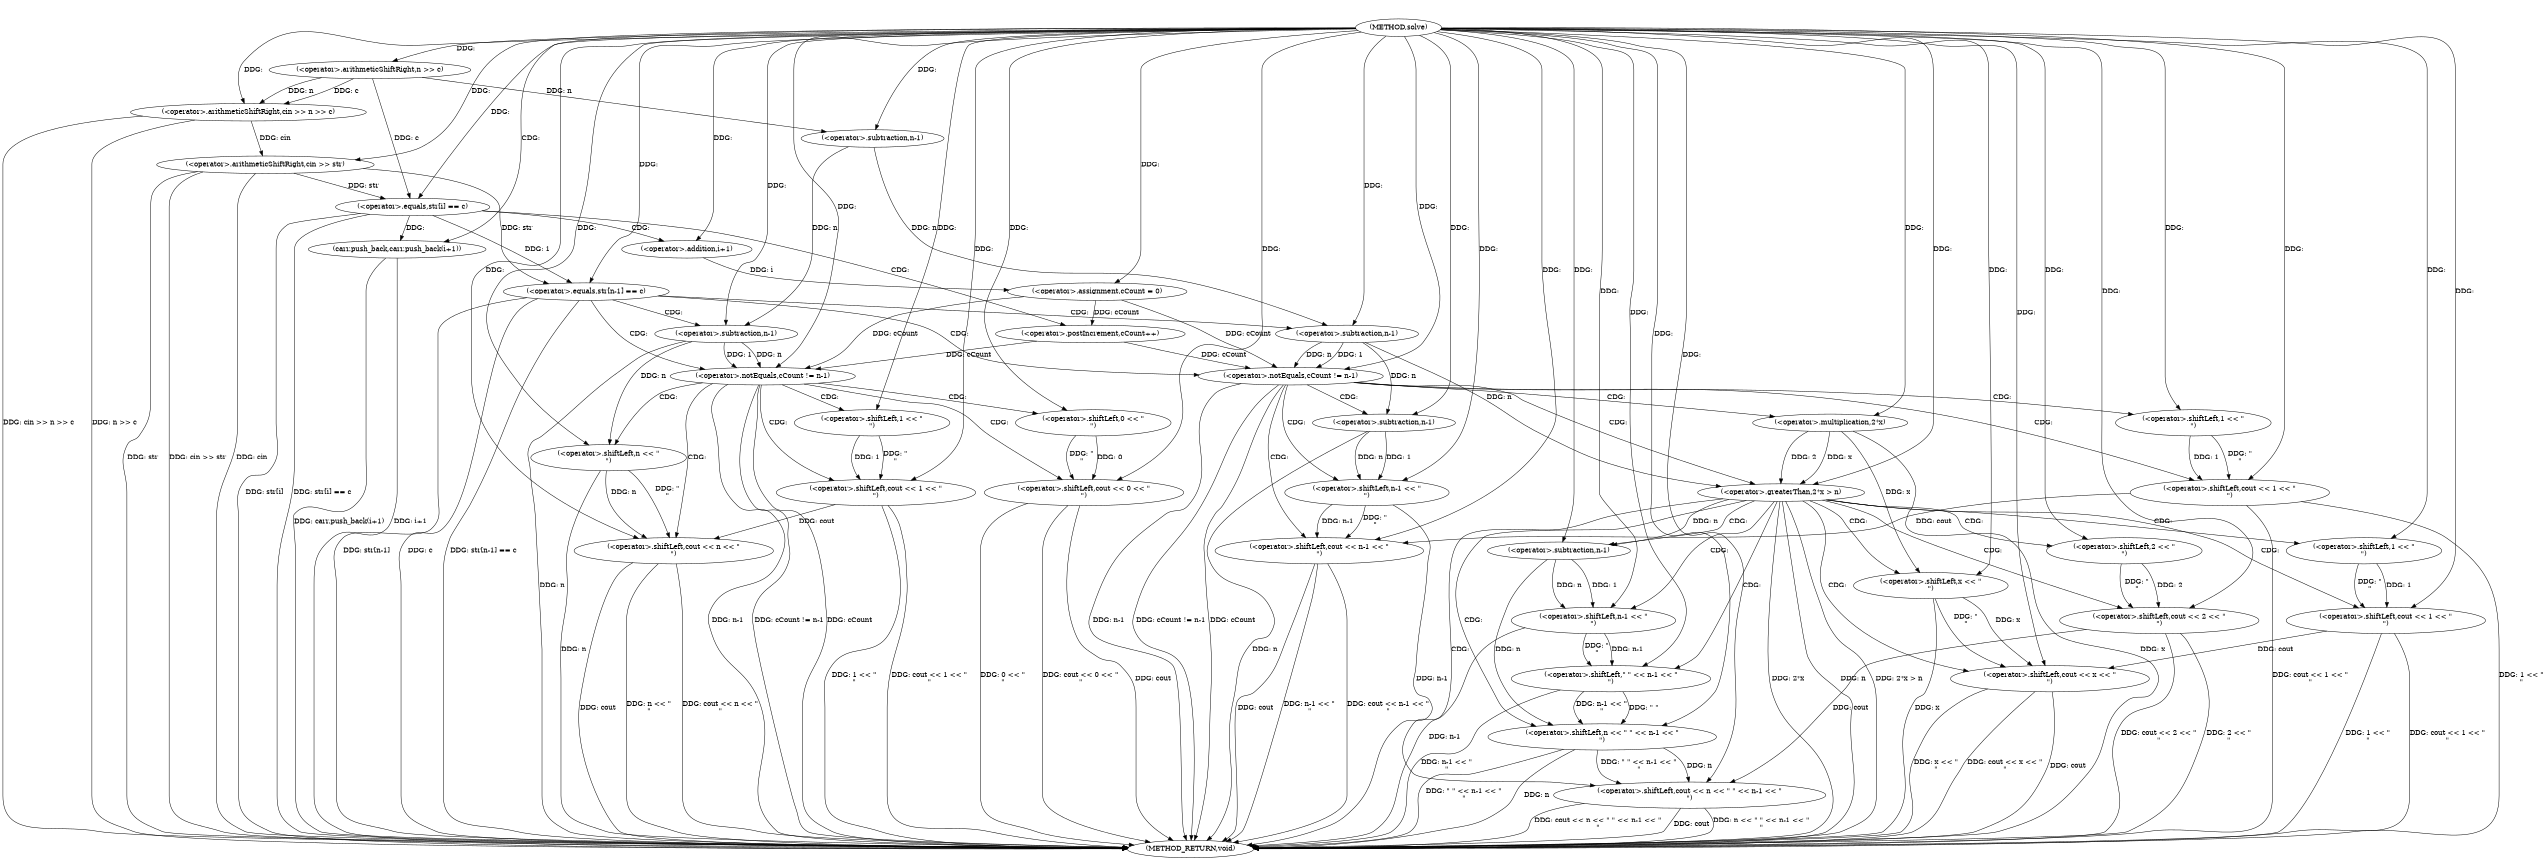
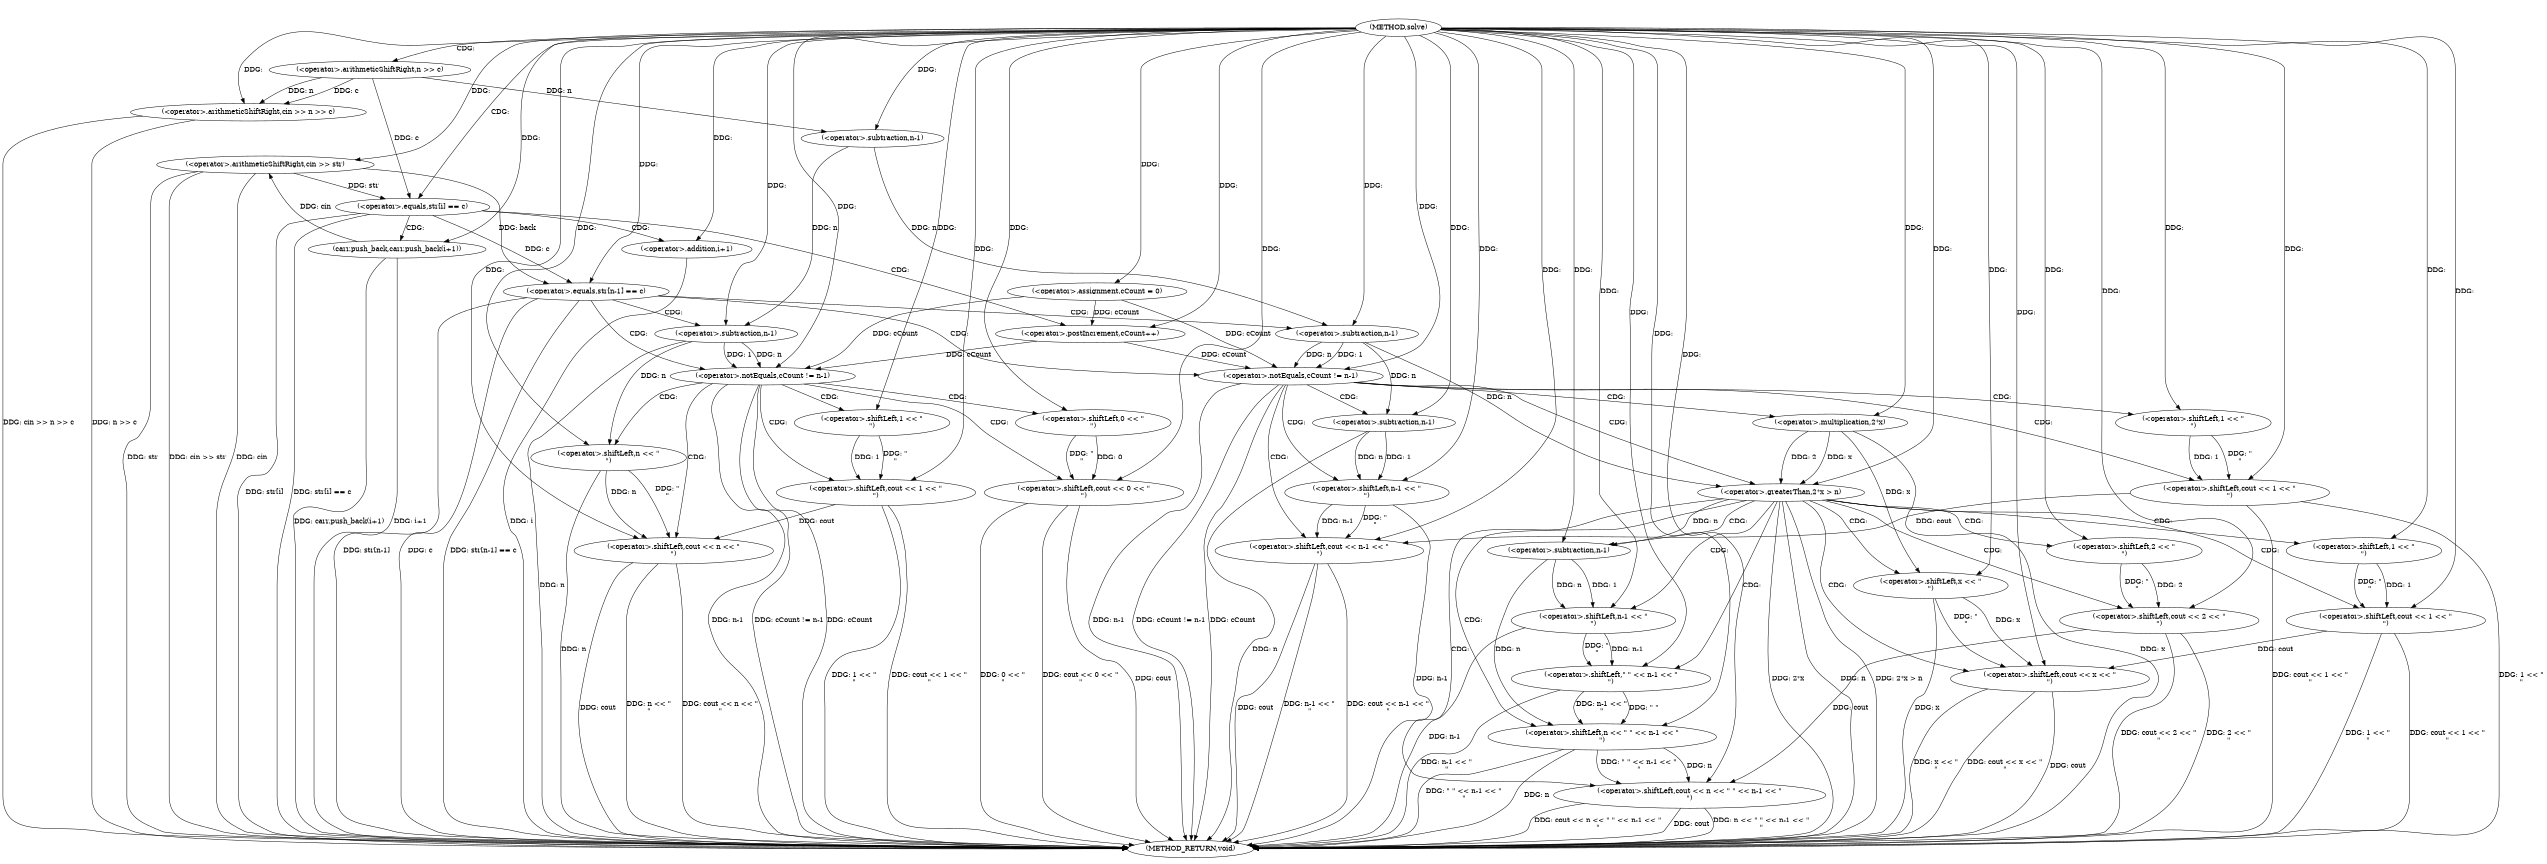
(467, 49) -> (467, 49)
(501, 112) -> (501, 112)
(256, 136) -> (311, 223)
(532, 138) -> (532, 138)
none -> (1219, 141)
(416, 228) -> (416, 228)
(517, 228) -> (517, 228)
(537, 249) -> (537, 249)
(852, 284) -> (524, 794)
